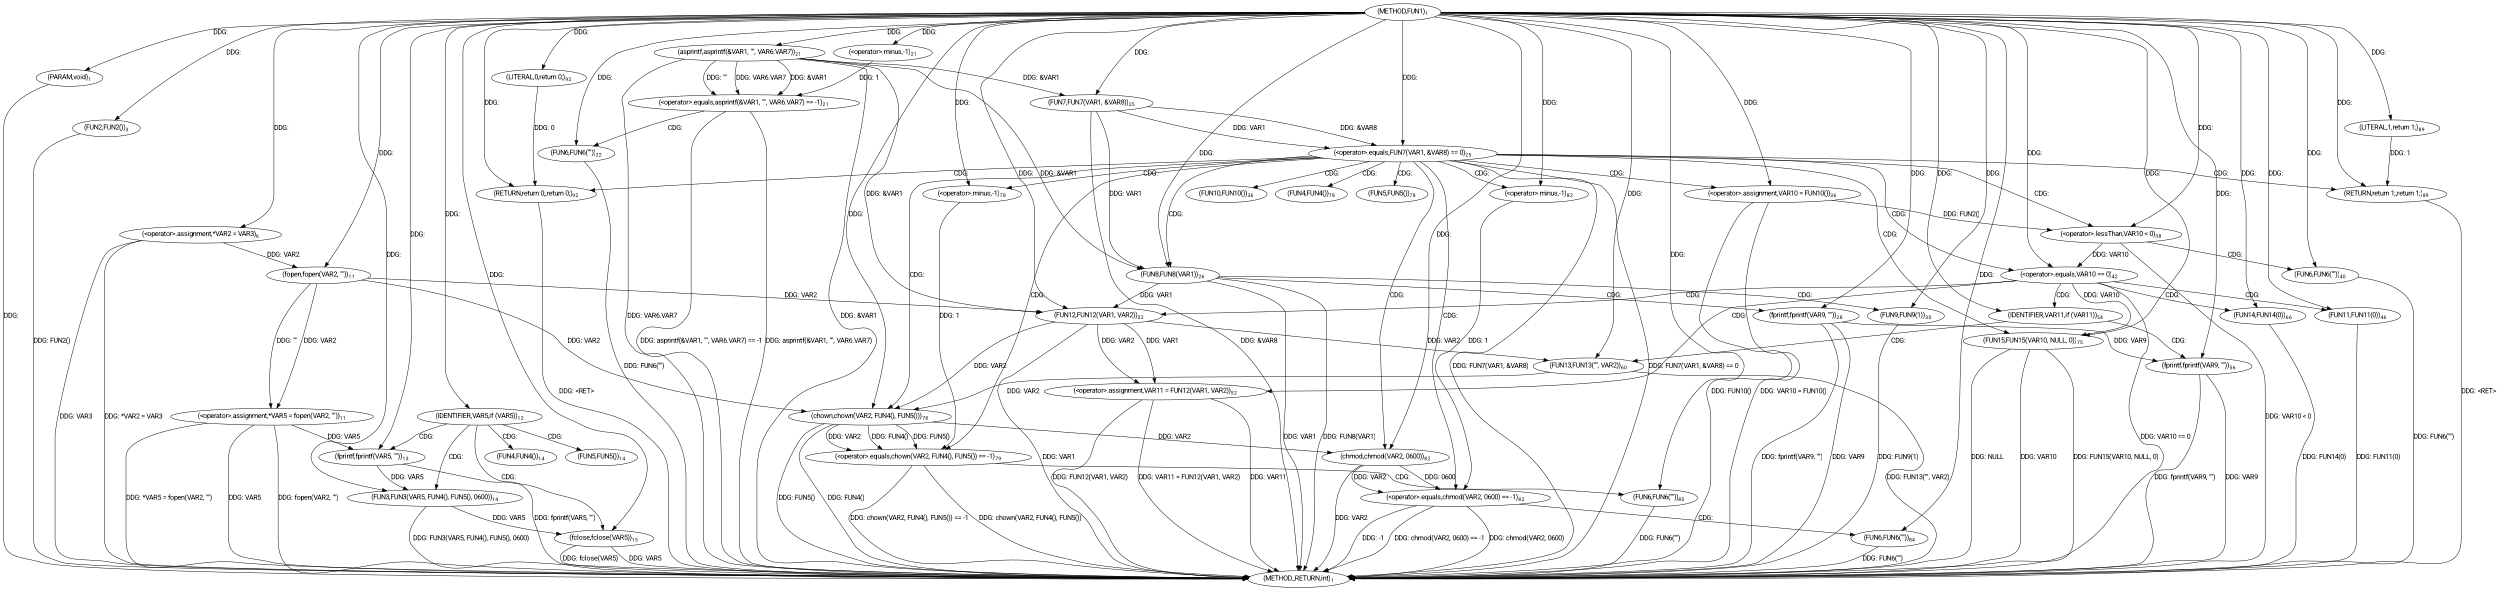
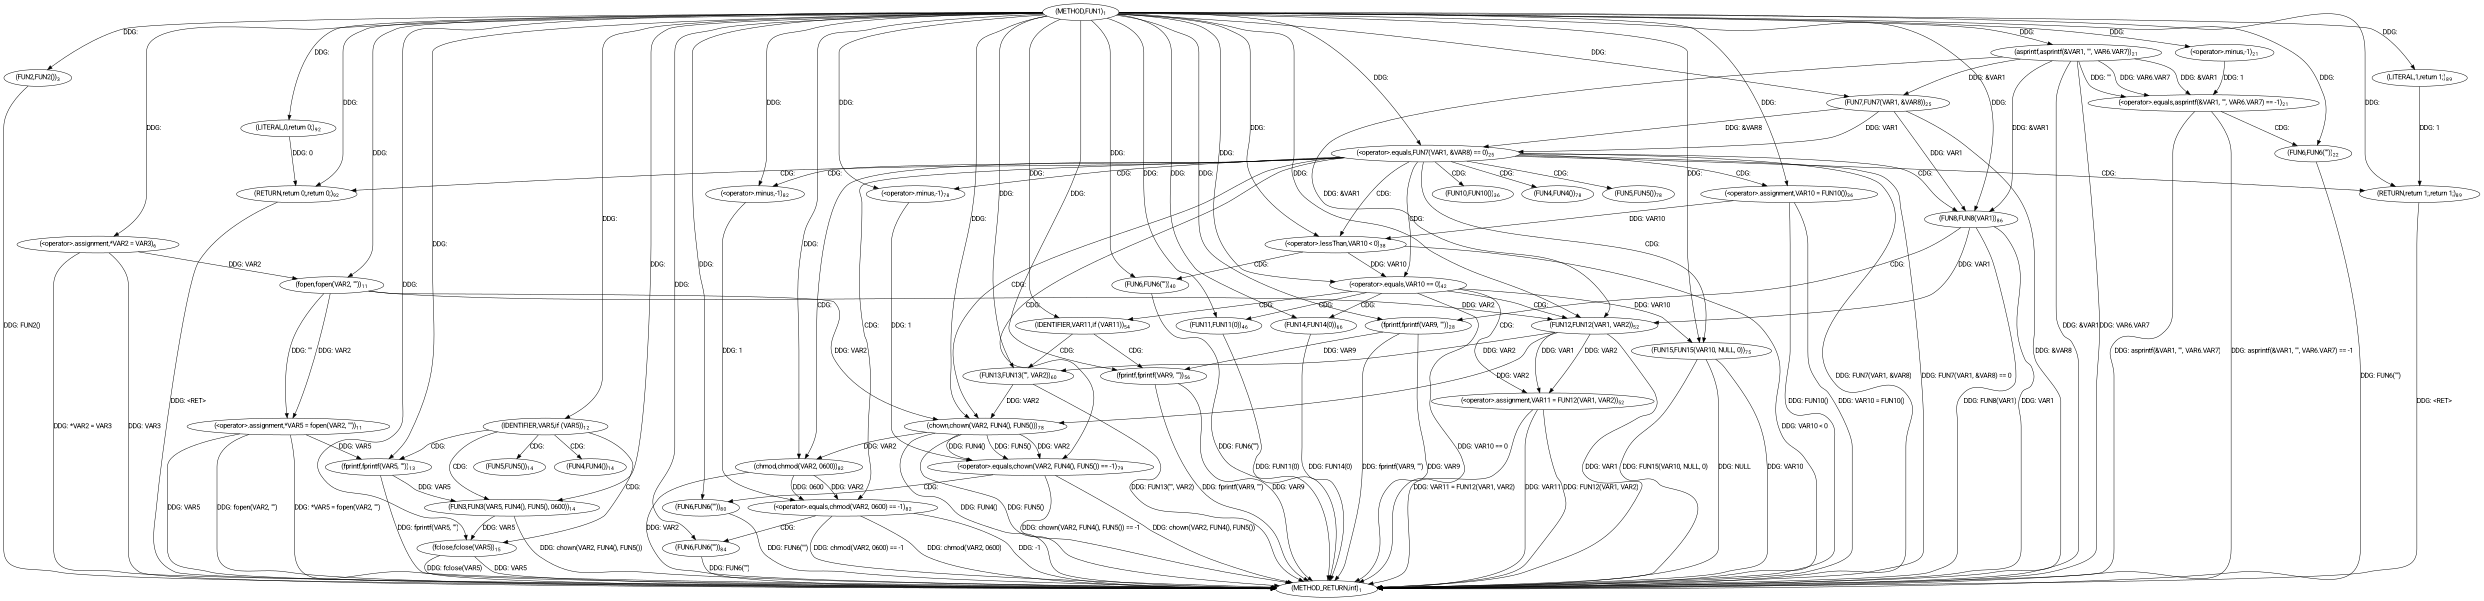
(70, 78) -> none
(1962, 214) -> (1647, 219)
(1202, 275) -> (2000, 219)
(1906, 316) -> none
(471, 539) -> (591, 548)
